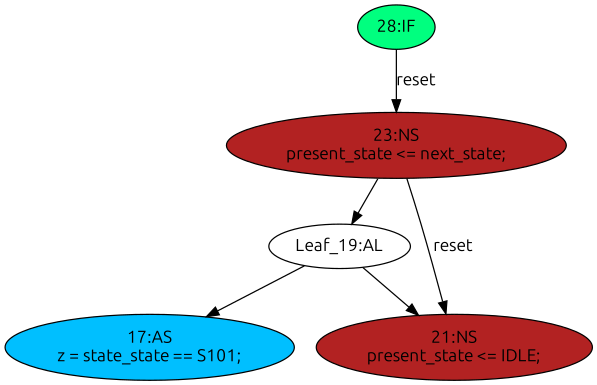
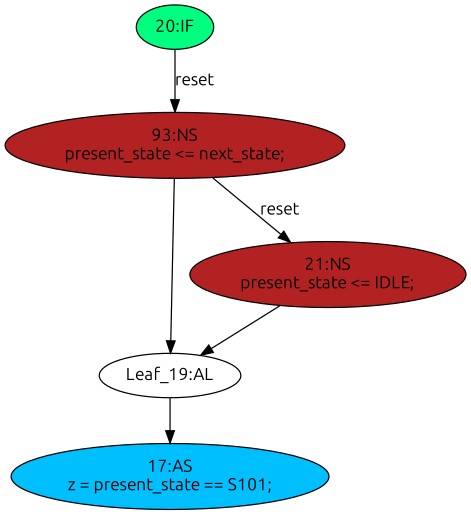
(396, 27) -> (175, 27)
(396, 145) -> (175, 145)
(386, 287) -> (245, 327)
(150, 347) -> (170, 476)
